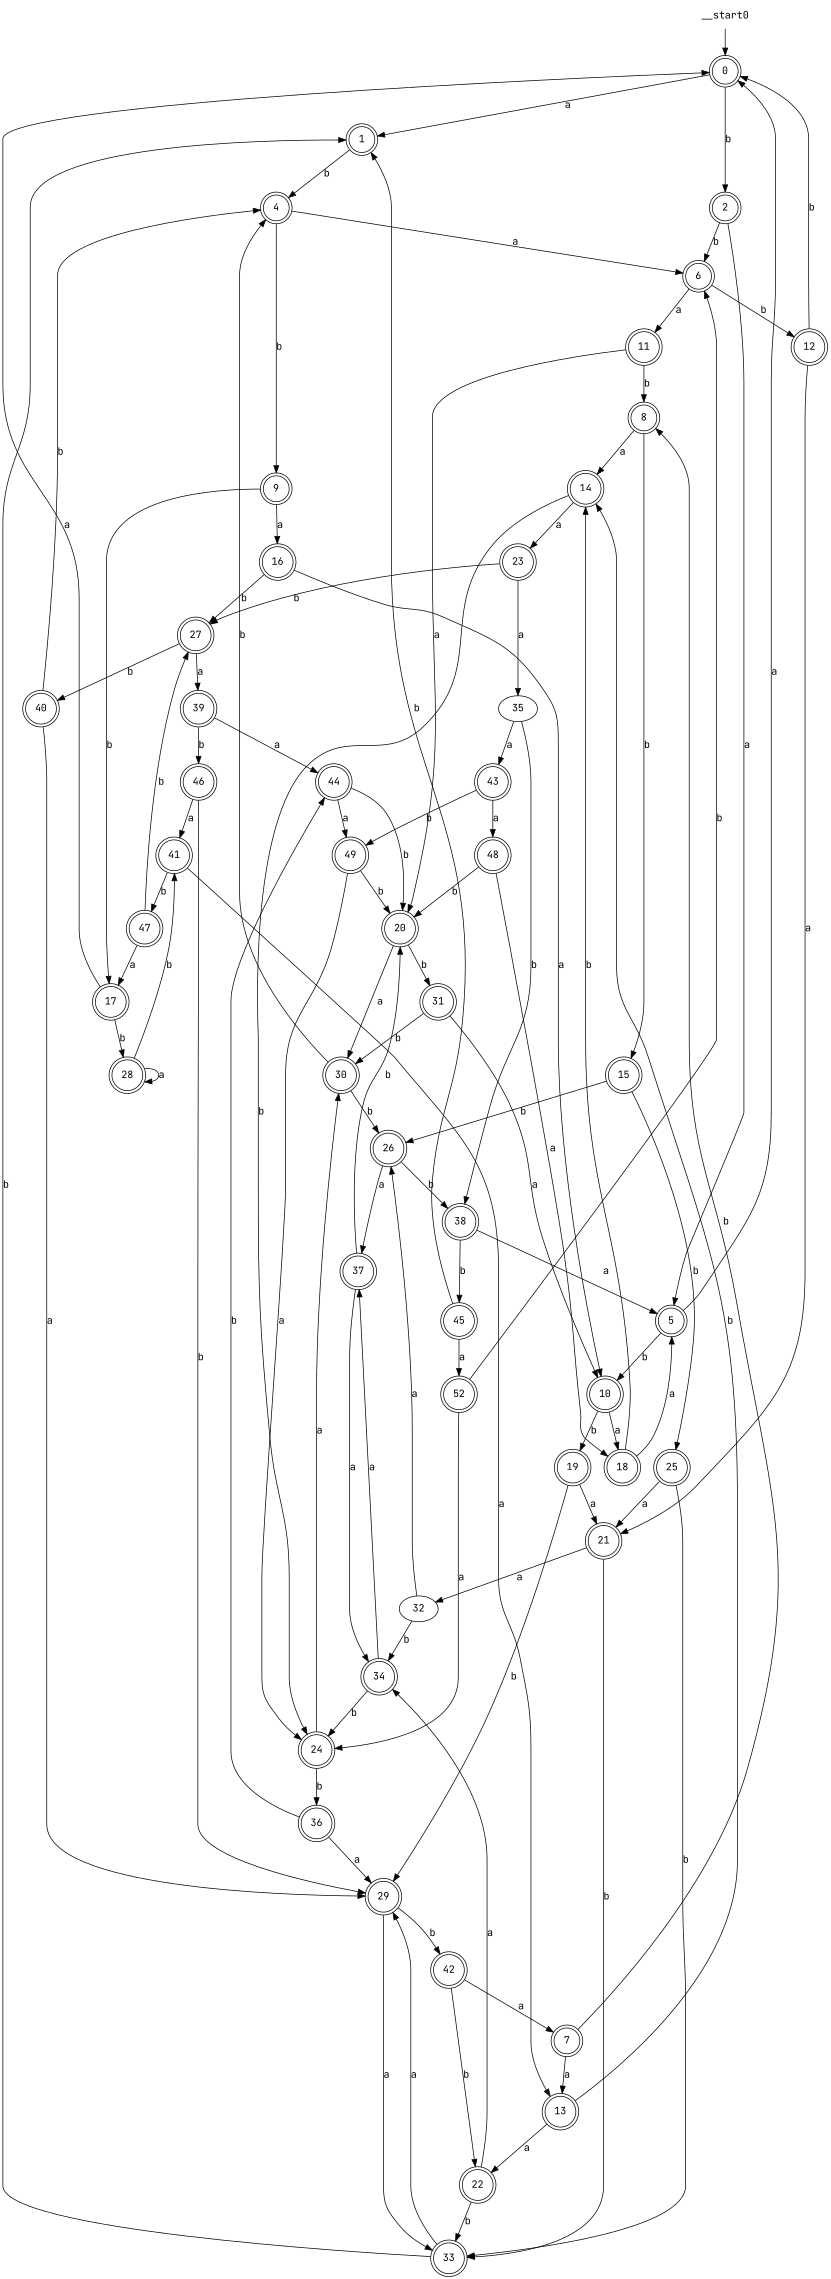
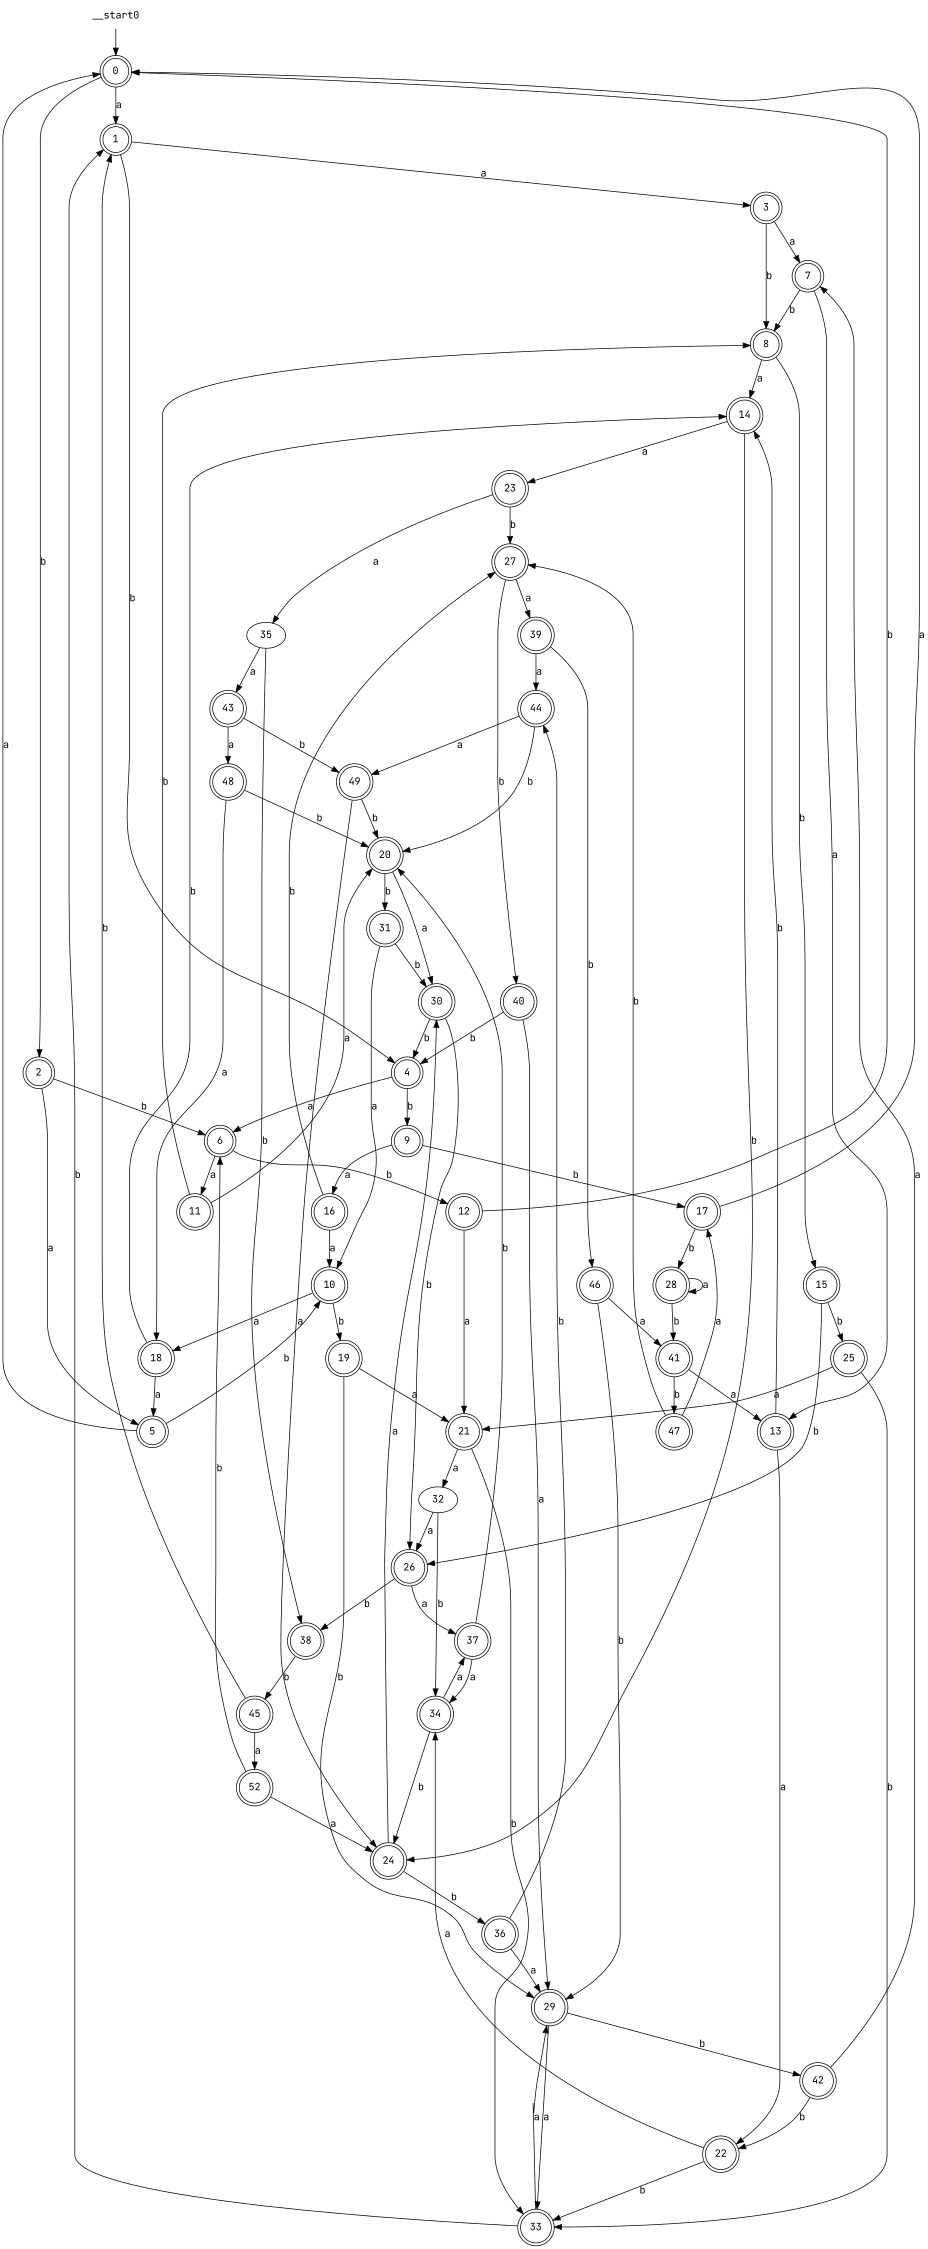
none -> (766, 208)
(559, 1268) -> none
